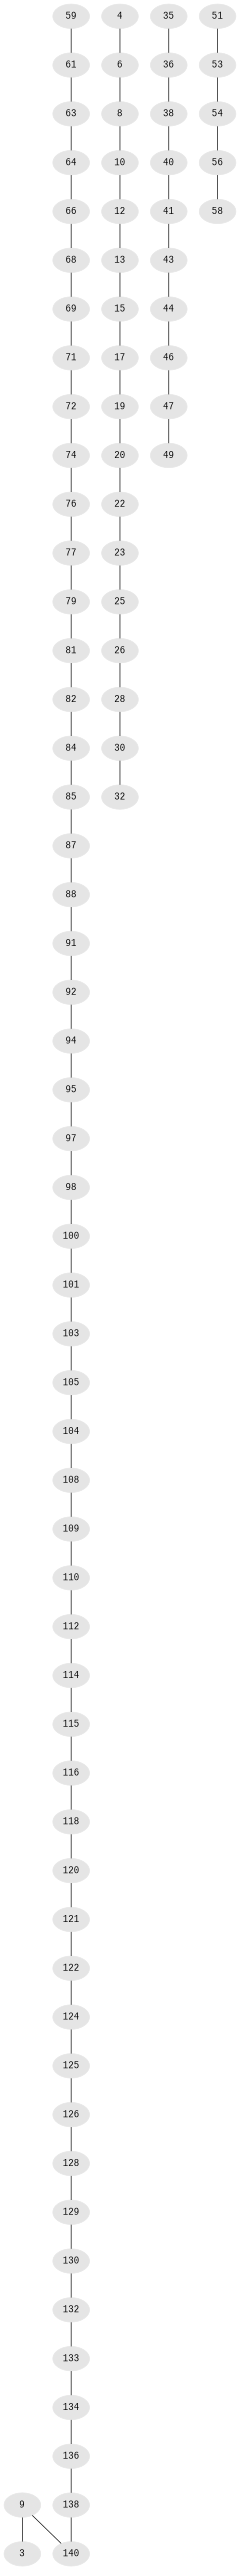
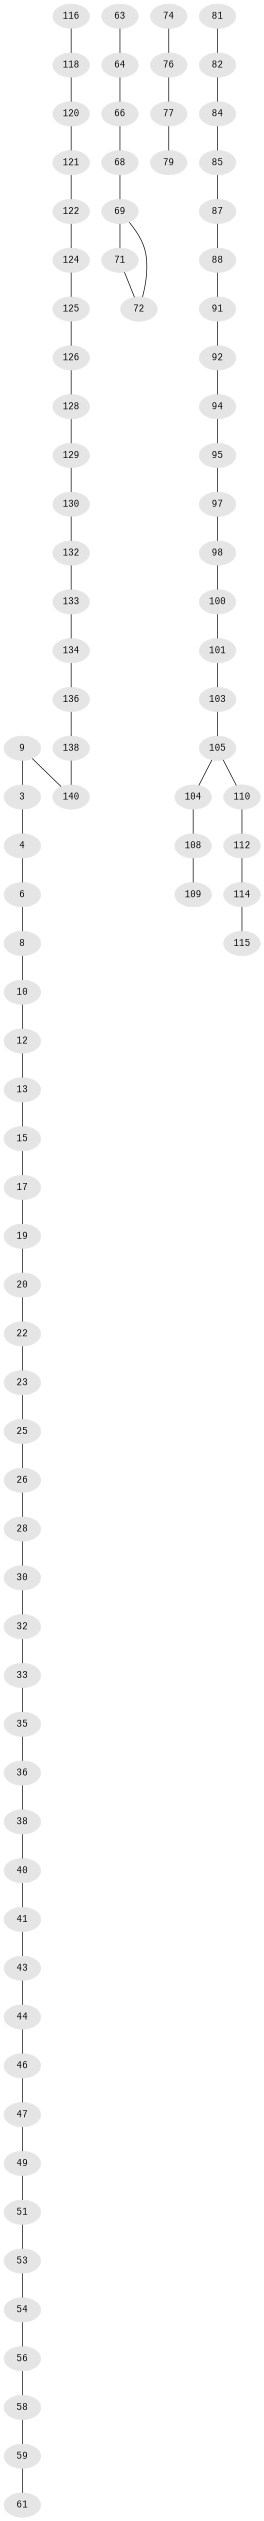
(71, 90) -> none
(71, 431) -> (146, 258)
(71, 626) -> none
none -> (22, 822)
(71, 1554) -> (230, 773)
none -> (22, 1675)
(71, 1749) -> none
none -> (22, 2188)
none -> (22, 2432)
